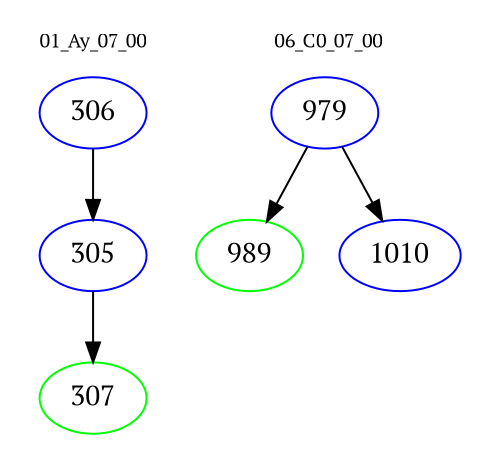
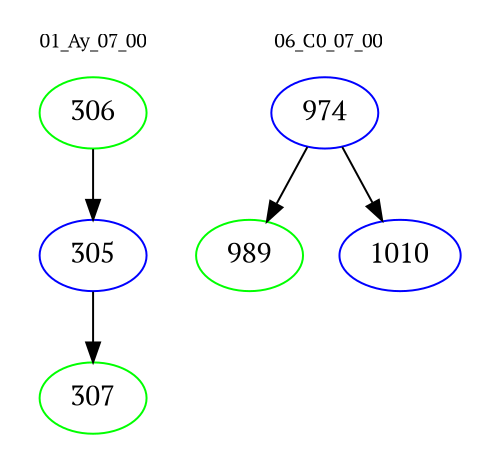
(93, 113) -> (93, 113)
(325, 113) -> (325, 113)
